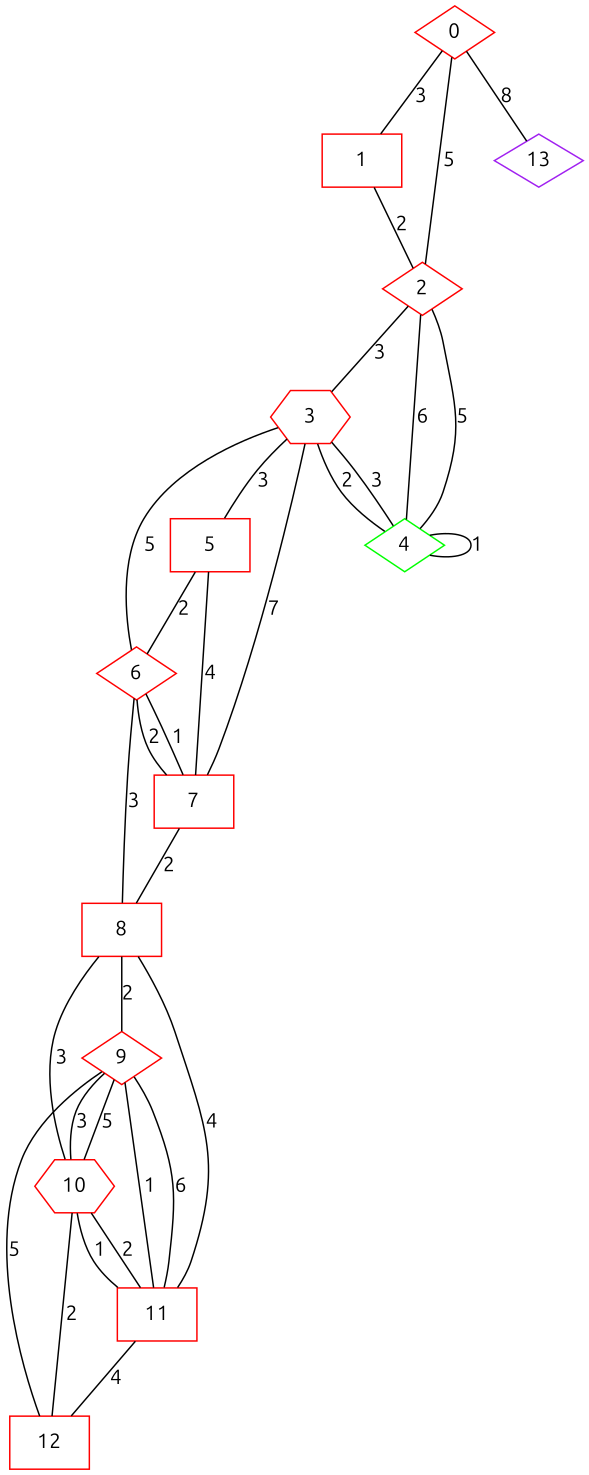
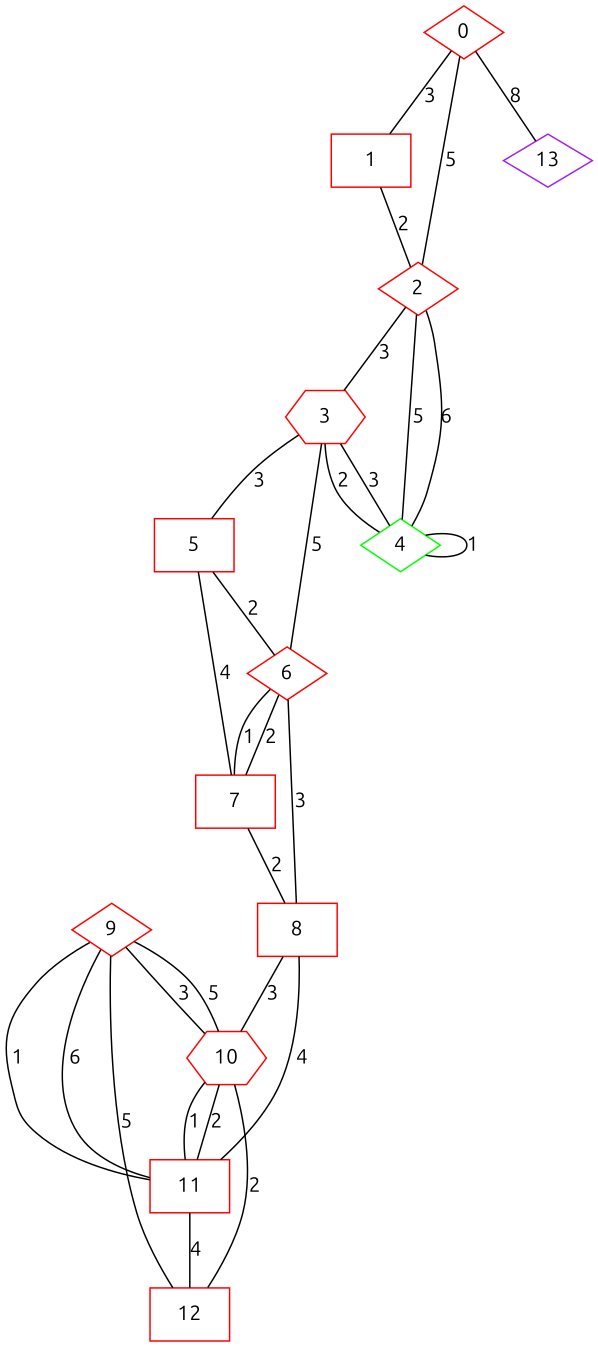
(263, 612) -> none
(122, 994) -> none
